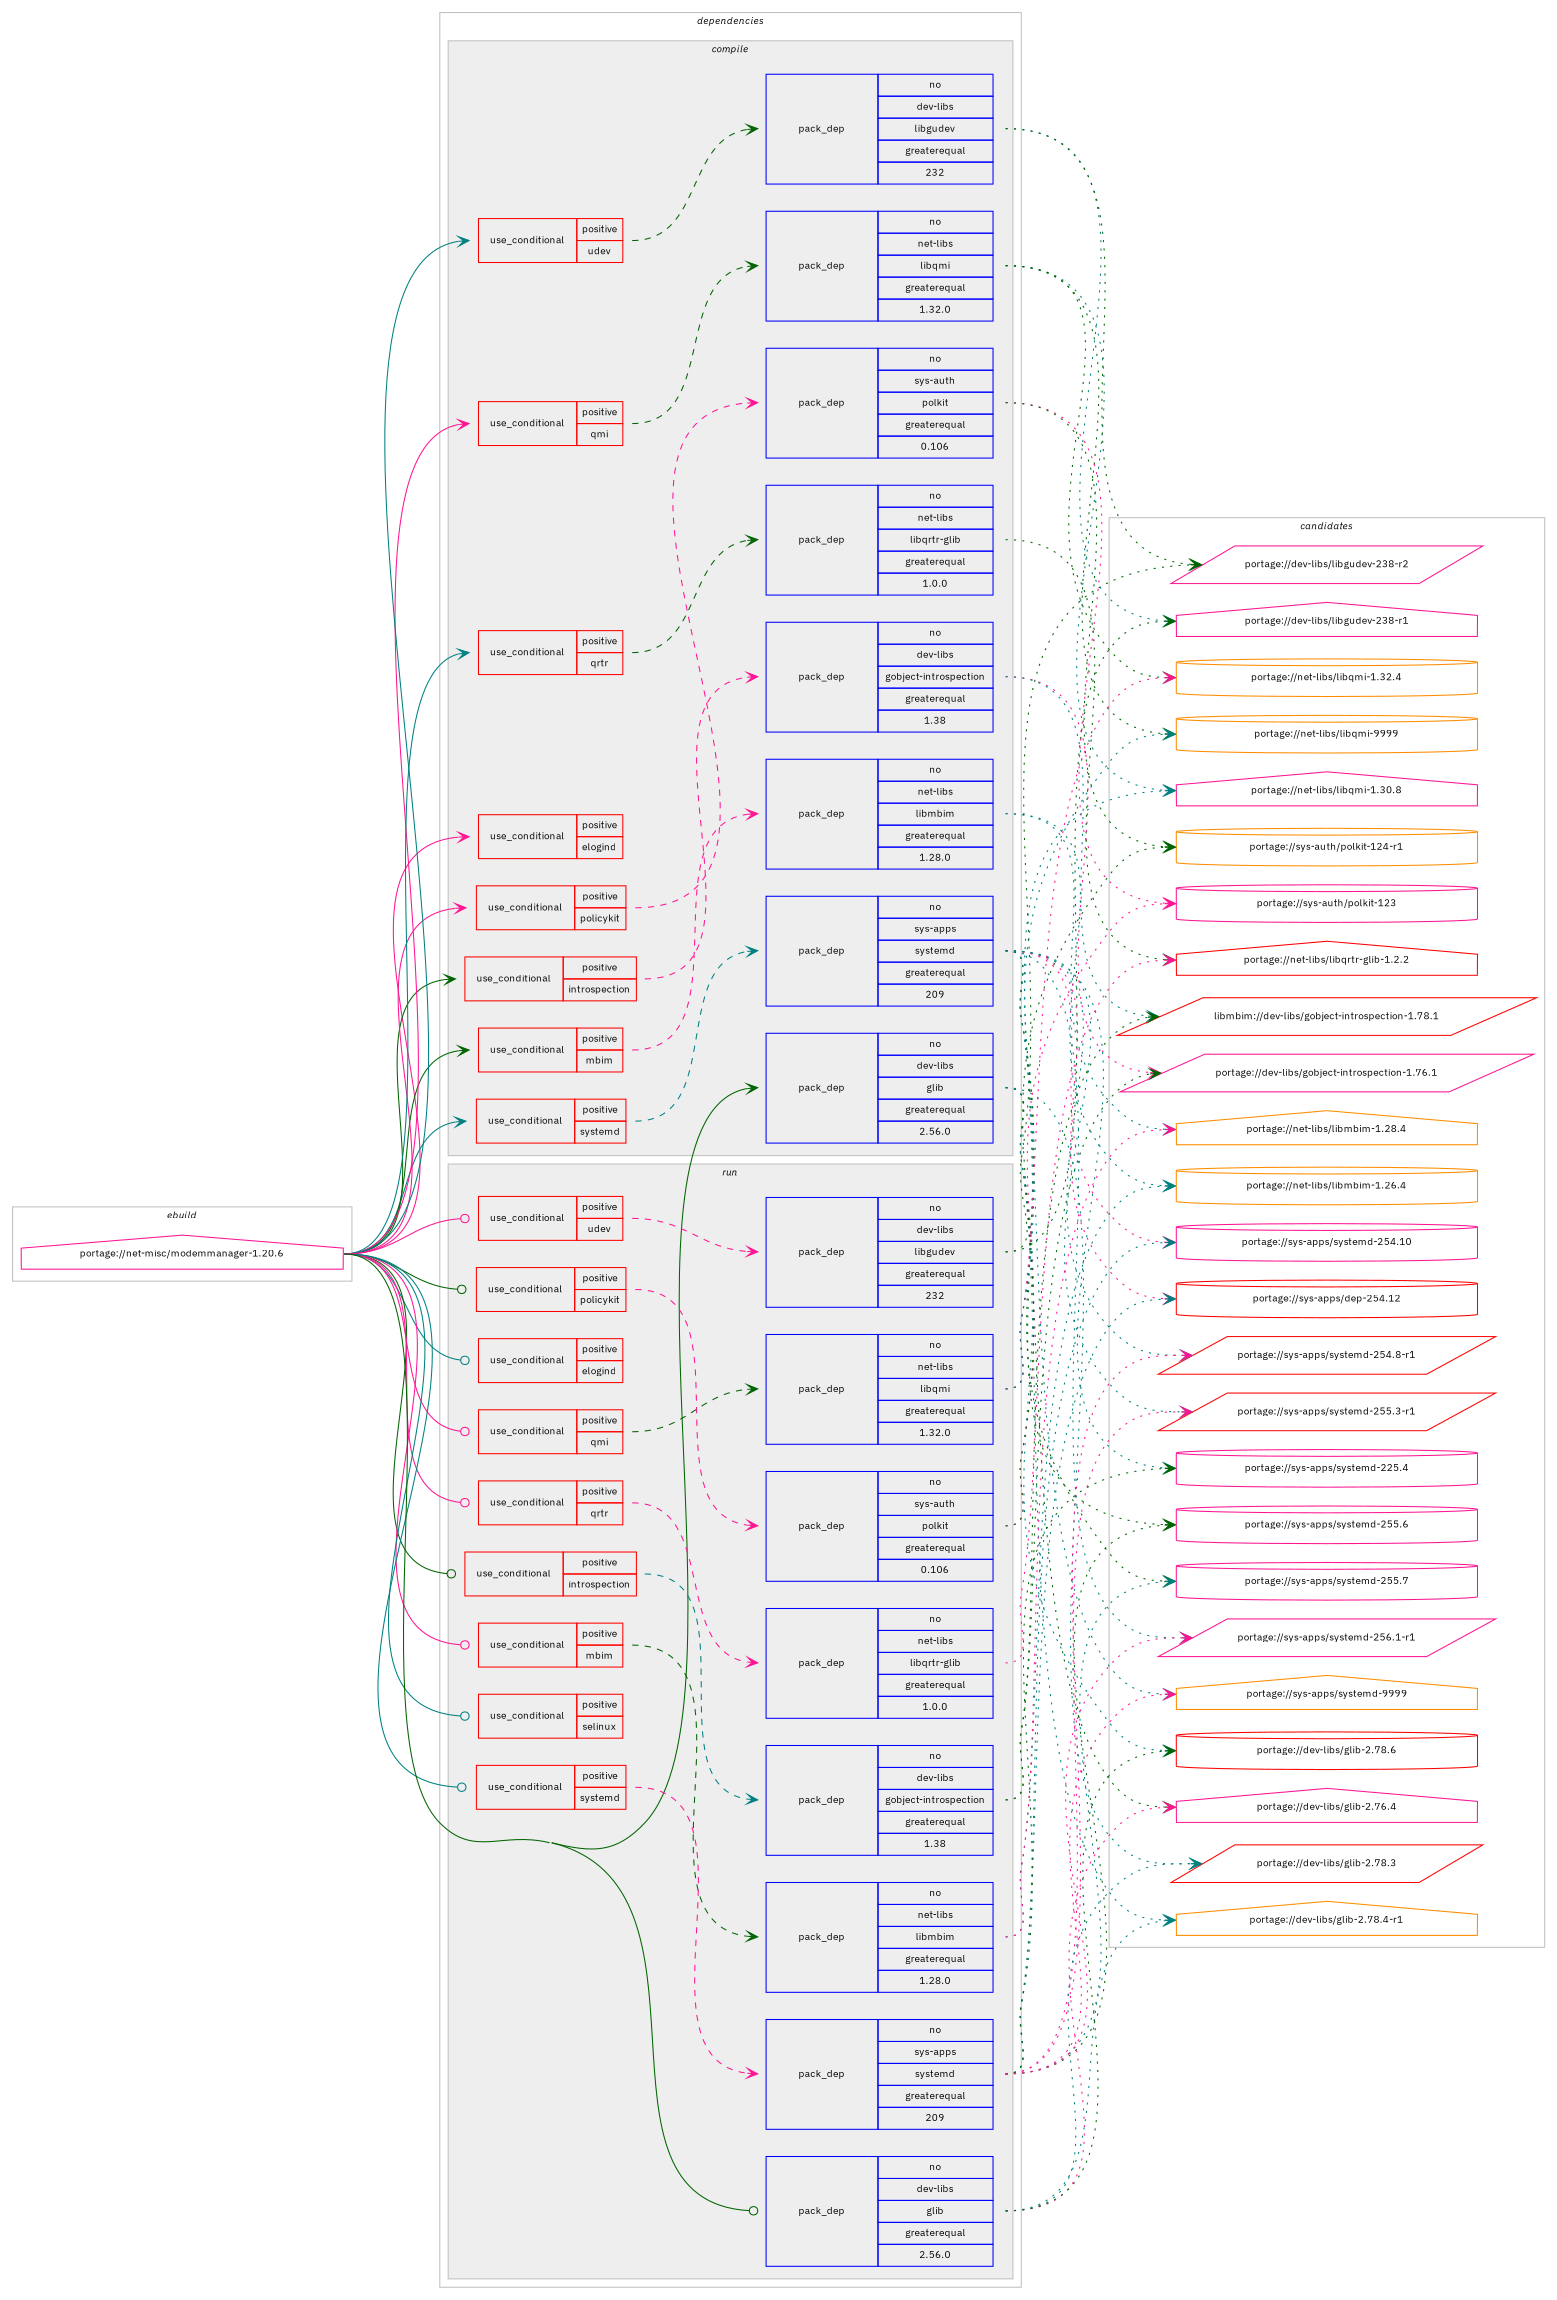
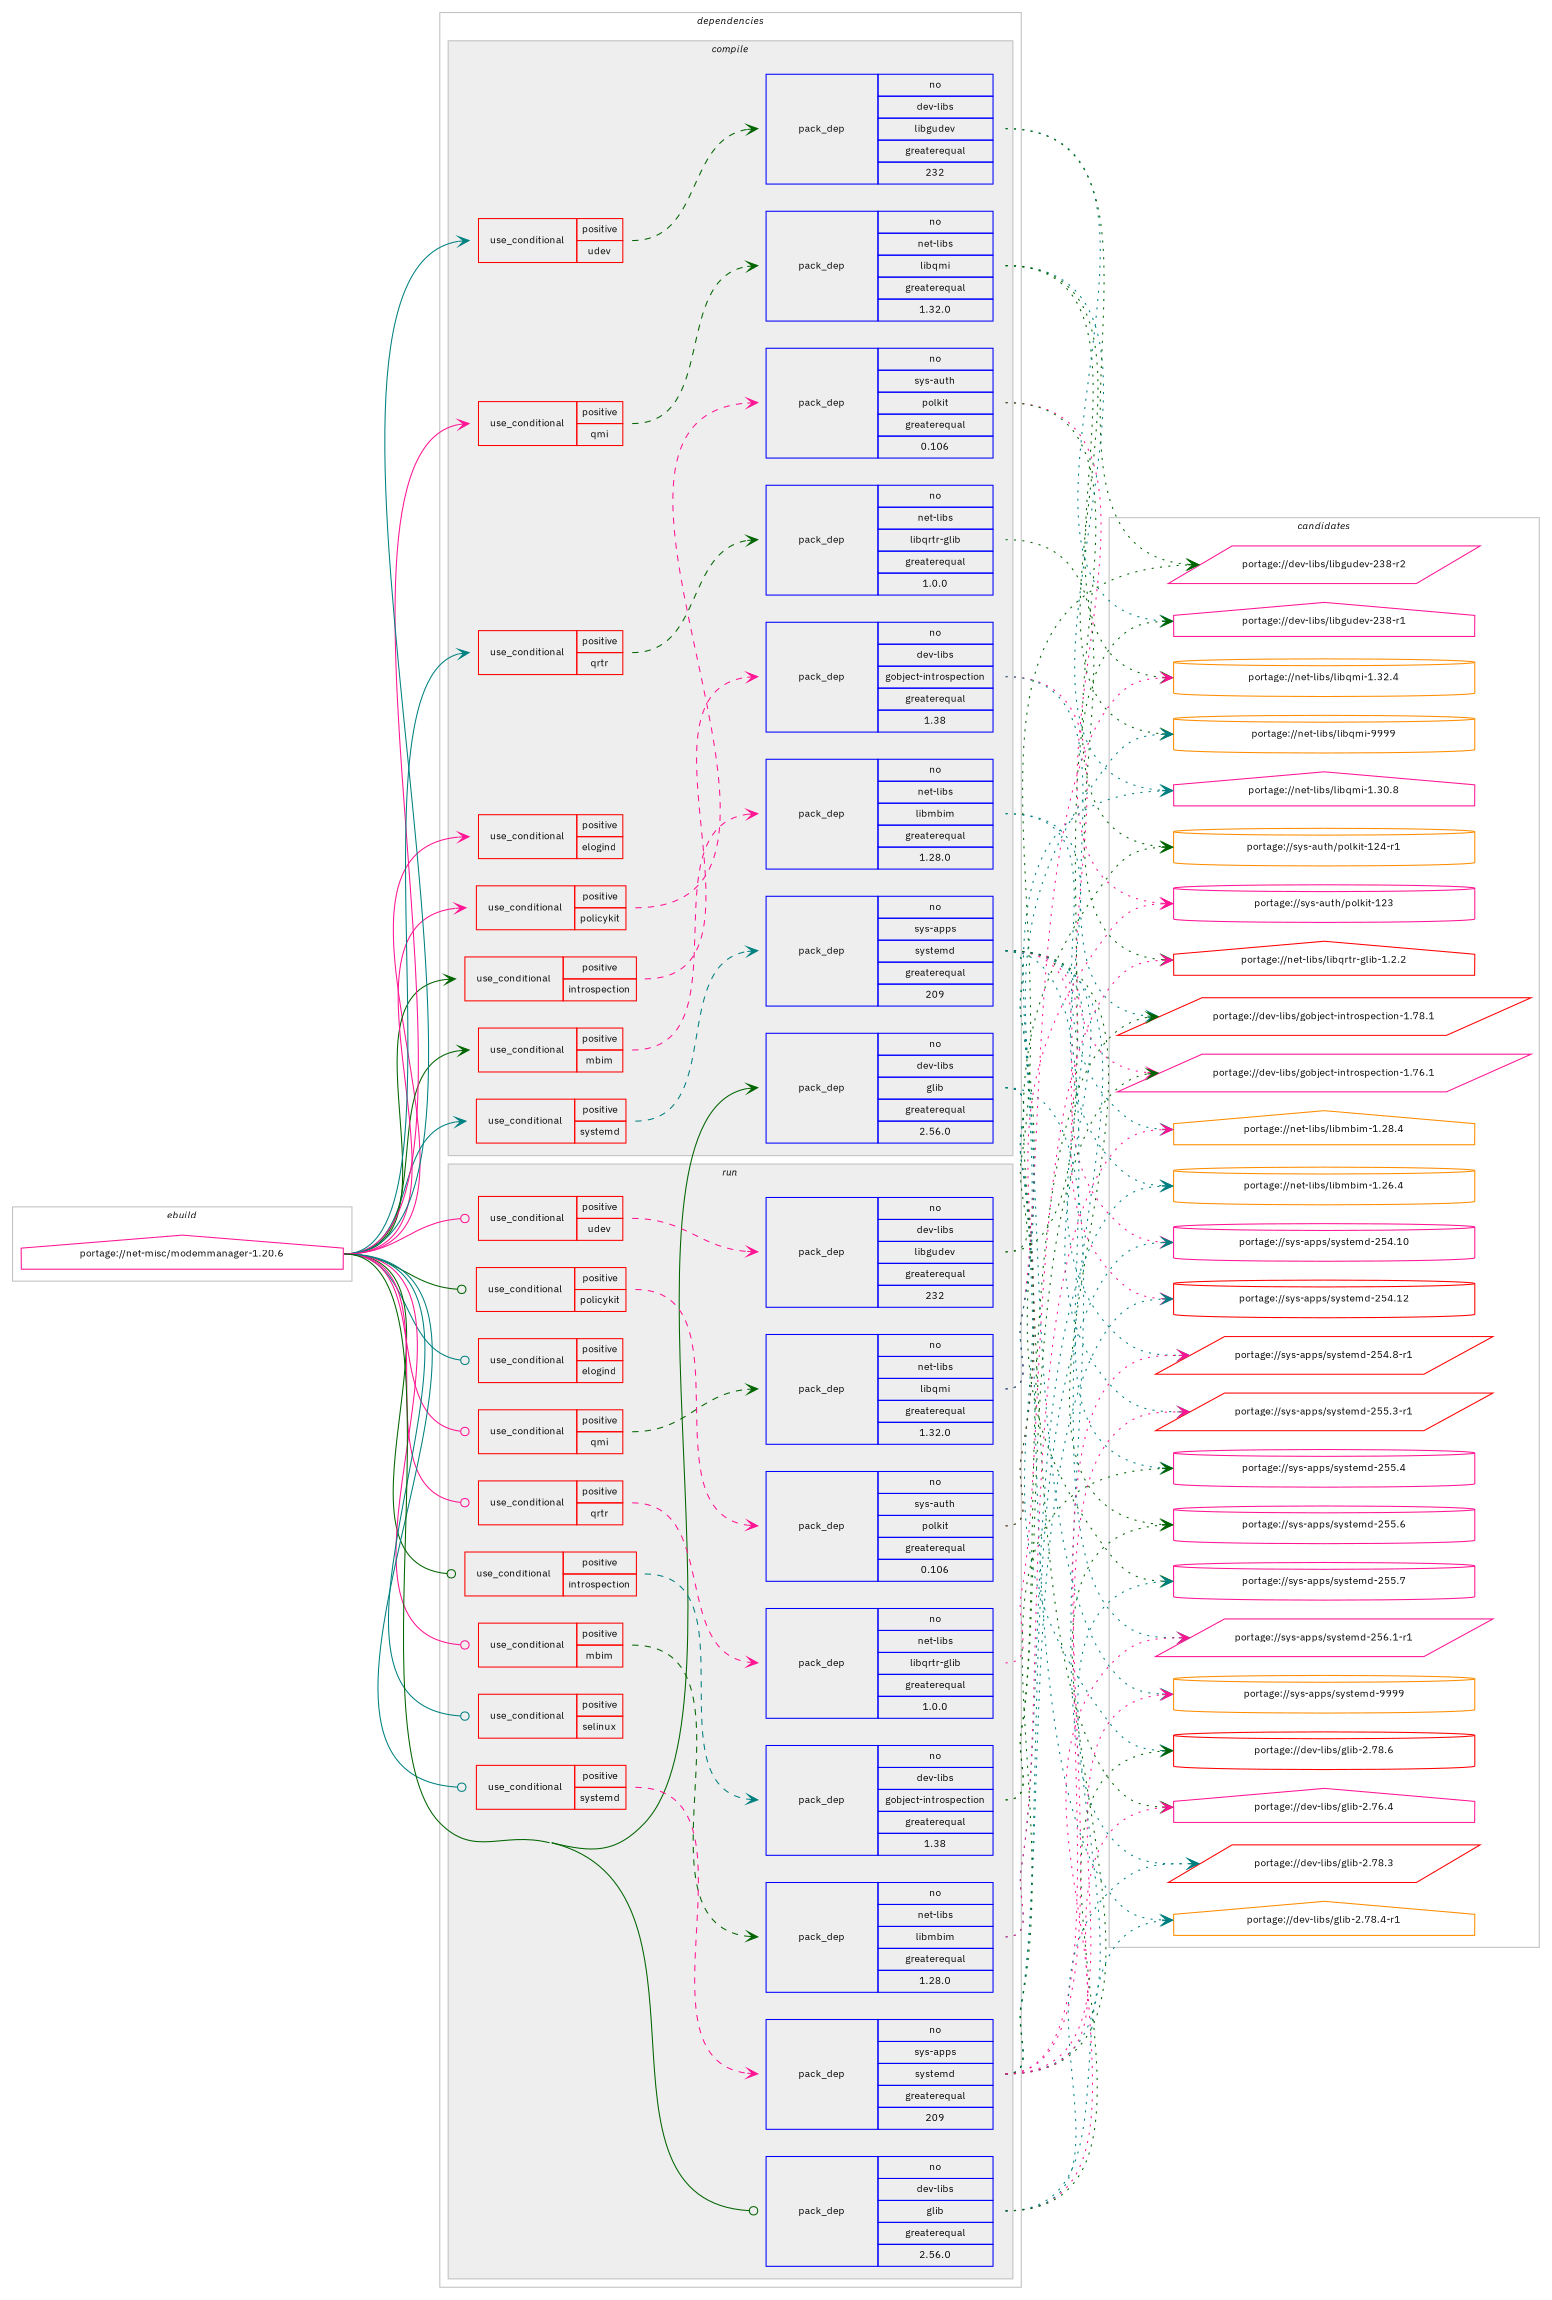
(1327, 1017) -> (1324, 1017)
(1327, 1299) -> (1324, 1299)
(1327, 1468) -> (1324, 1468)
(1327, 1694) -> (1324, 1694)
